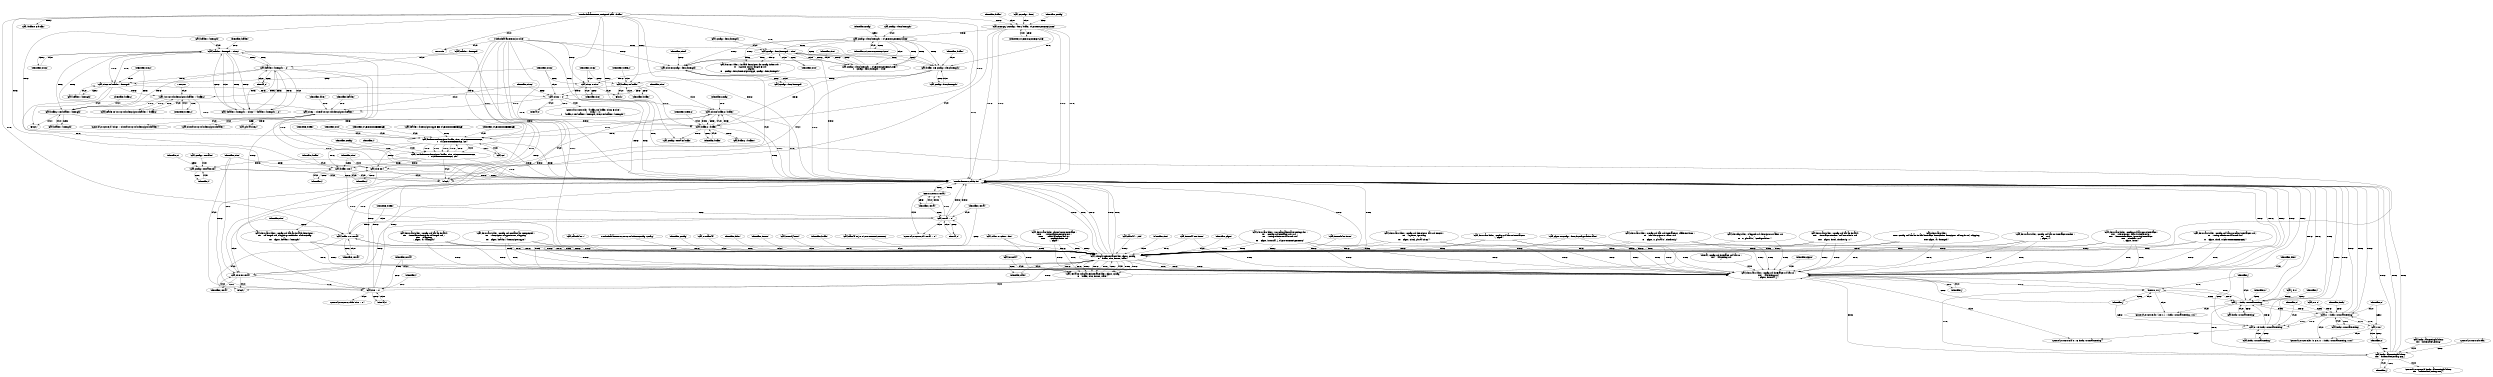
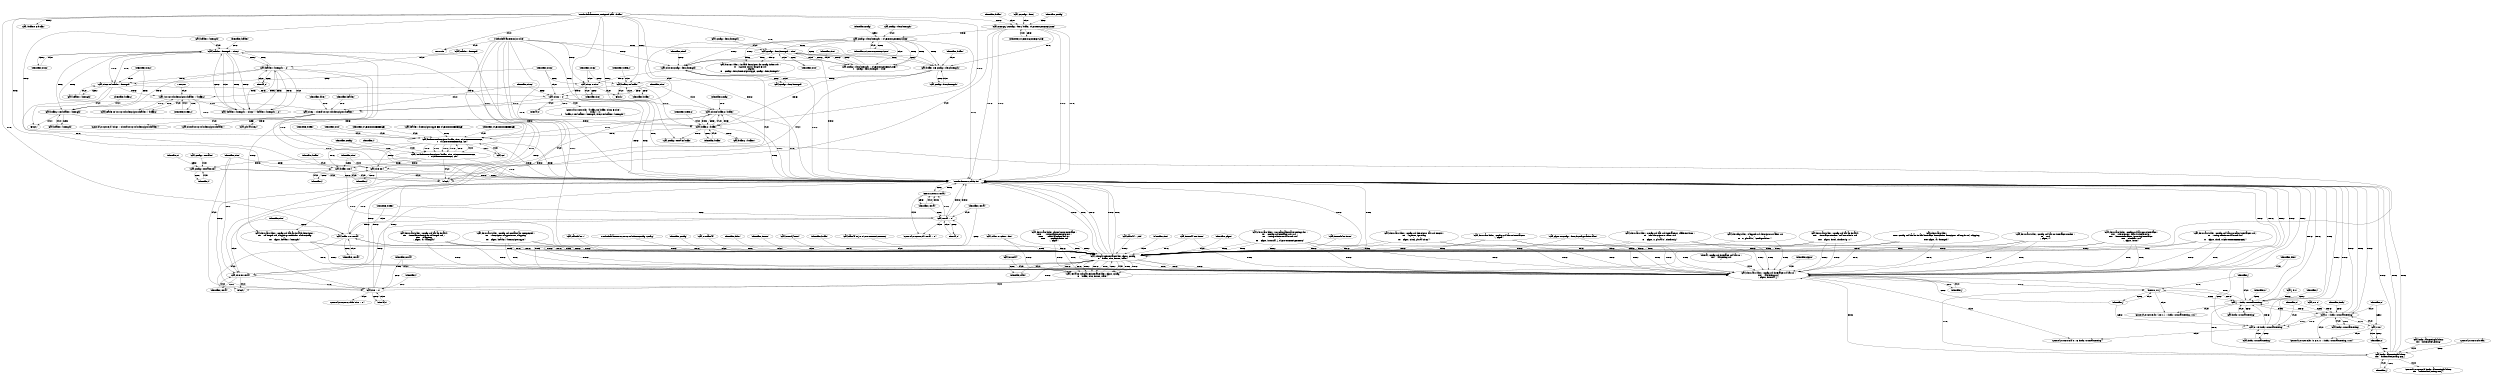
(126, 106) -> (214, 105)
(261, 118) -> (657, 99)
(2371, 321) -> (2371, 321)
